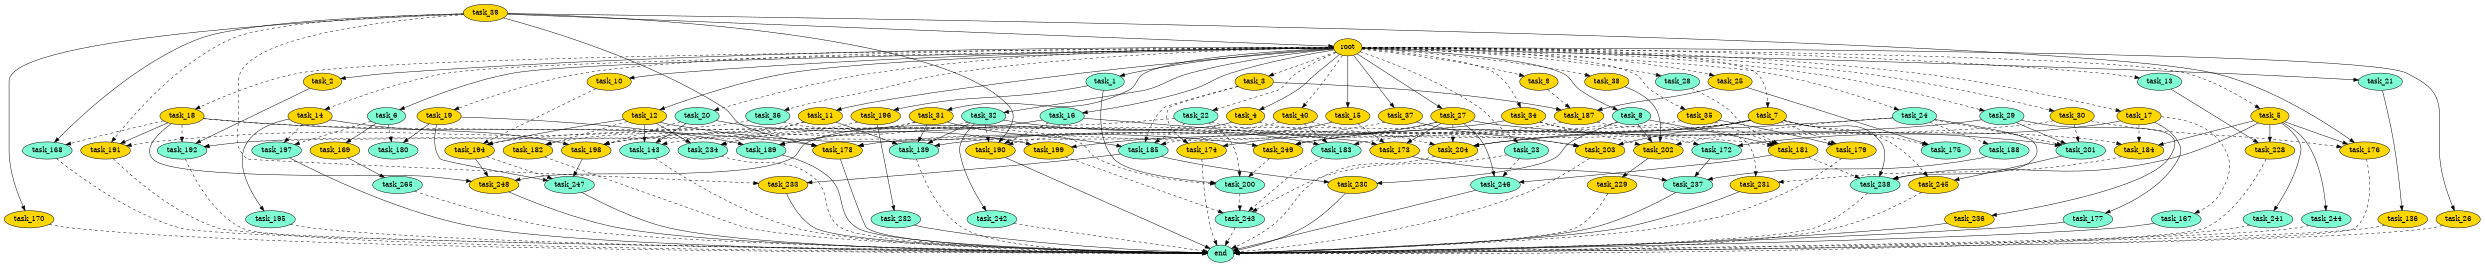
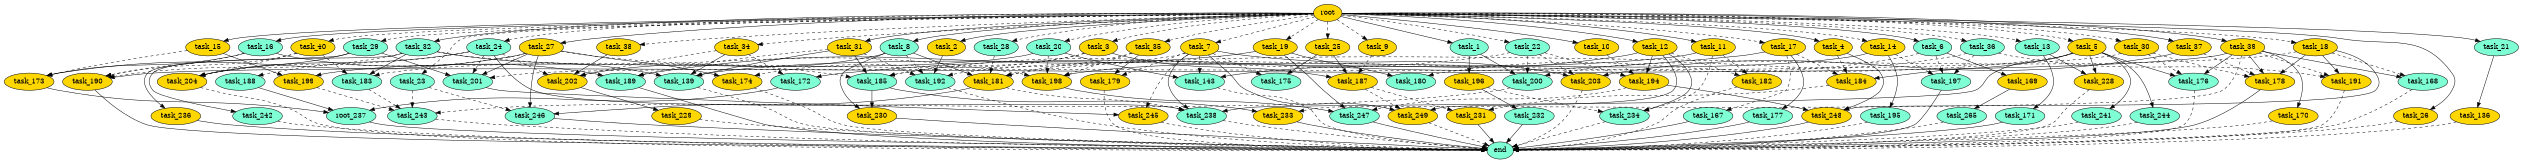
(918, 30) -> (1782, 16)
none -> (1966, 63)
none -> (2020, 116)
(182, 131) -> (1513, 67)
(2365, 150) -> (2193, 82)
(1261, 166) -> (1457, 133)
(1688, 185) -> (351, 116)
